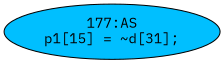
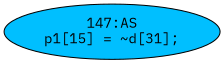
(112, 32) -> (112, 32)
